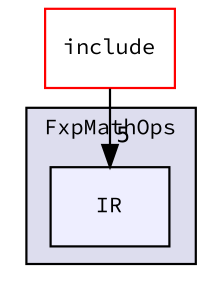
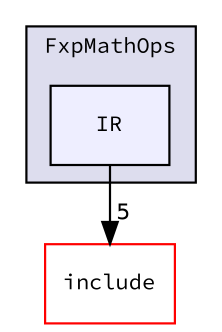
(110, 121) -> (110, 197)
